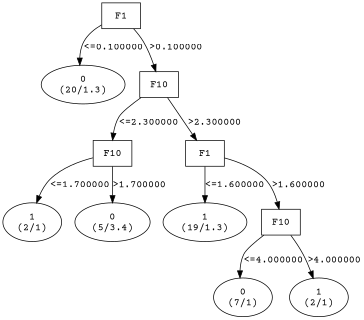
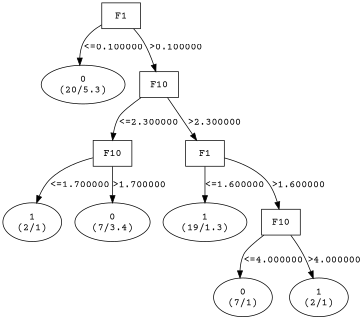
(83, 85) -> (83, 85)
(113, 222) -> (113, 222)
